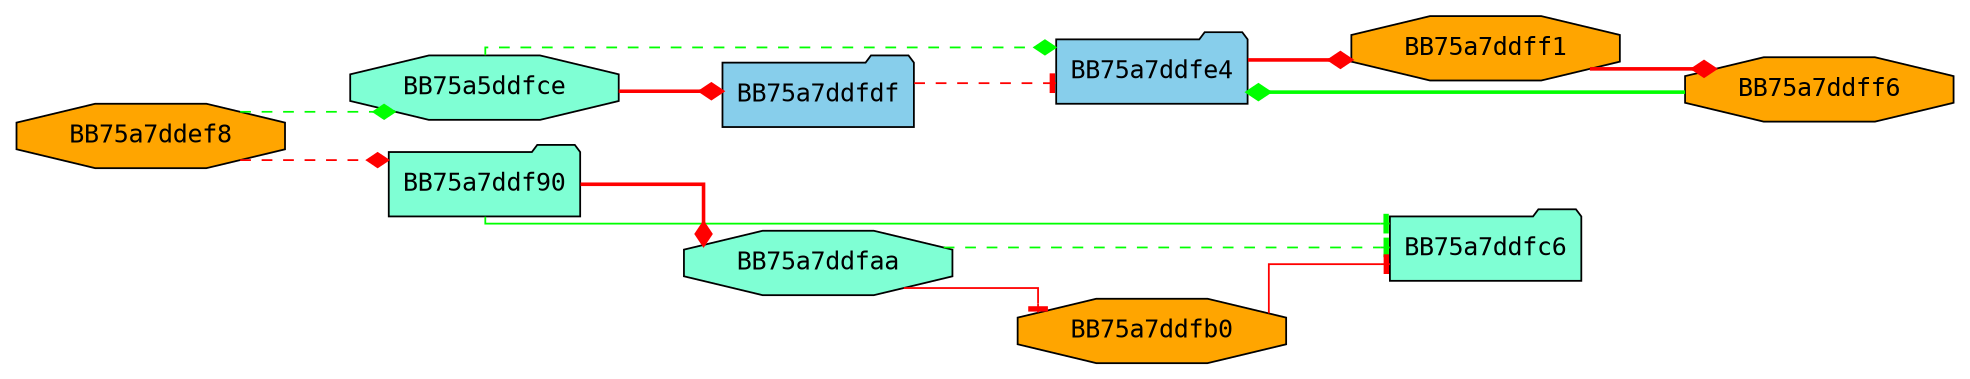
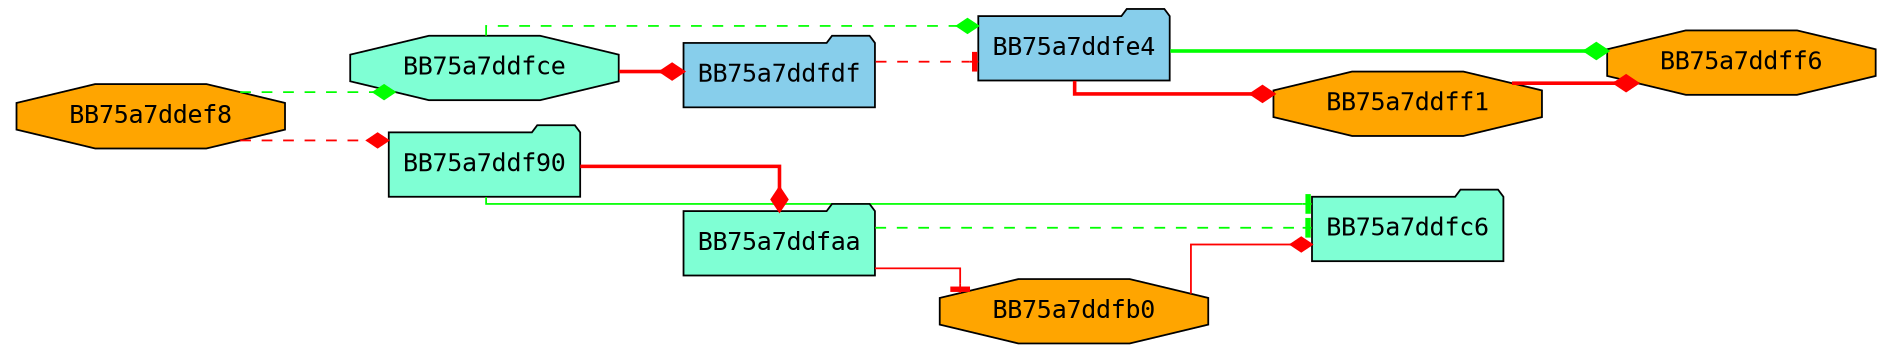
(484, 88) -> (484, 68)
(1477, 92) -> (1378, 51)
(818, 263) -> (779, 243)
(1300, 264) -> (1216, 244)
